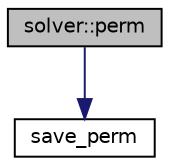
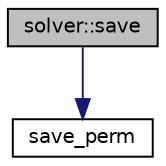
(85, 28) -> (83, 28)
